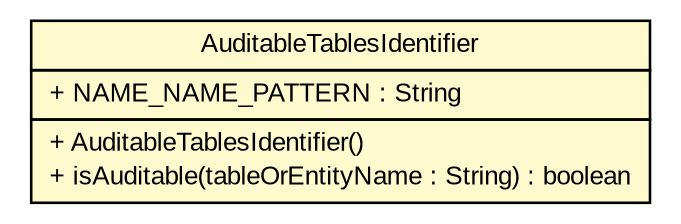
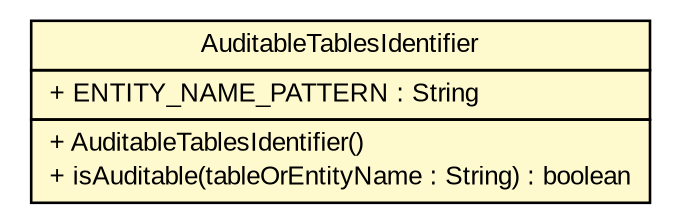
(256, 94) -> (265, 94)
